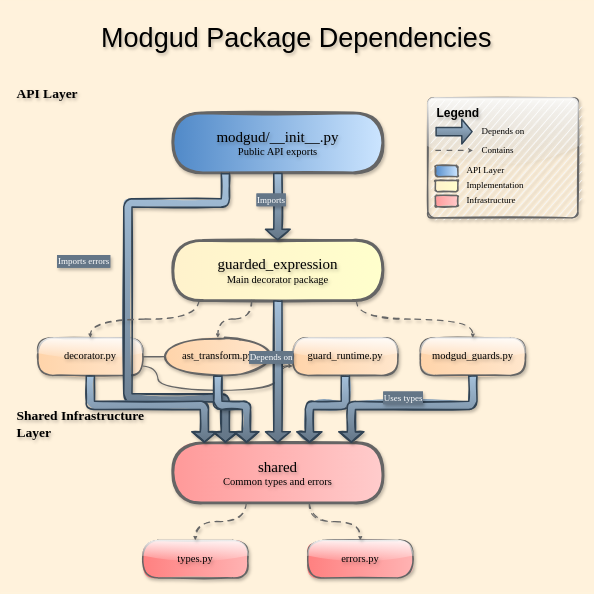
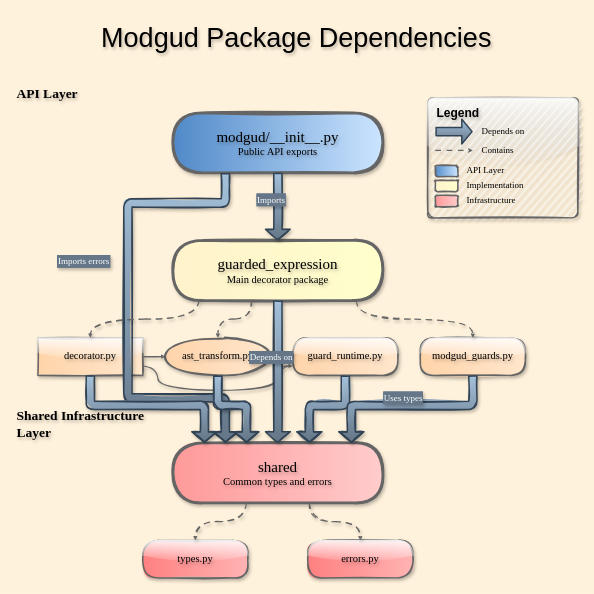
(90, 357) -> (90, 357)
(160, 357) -> (161, 357)
